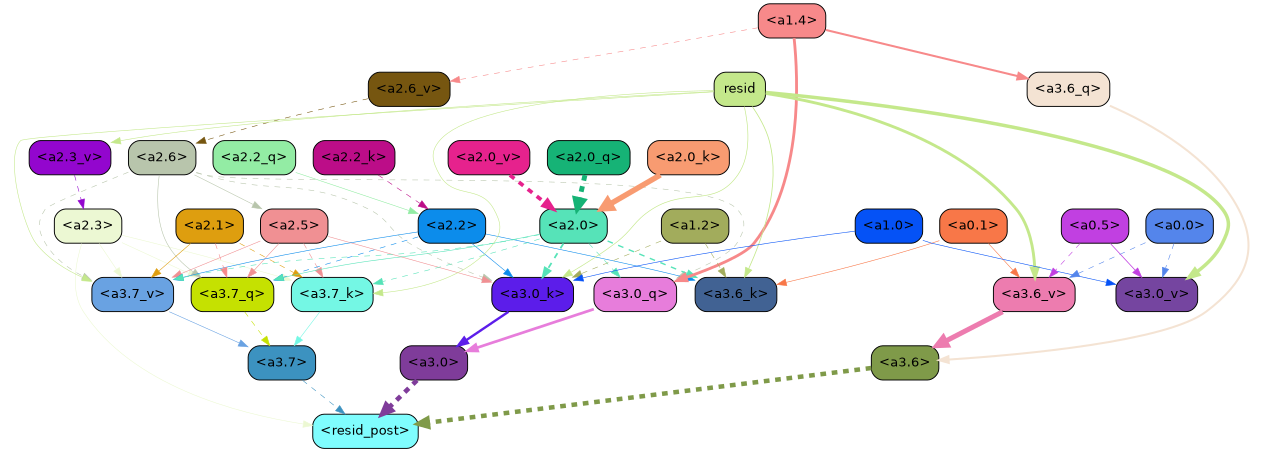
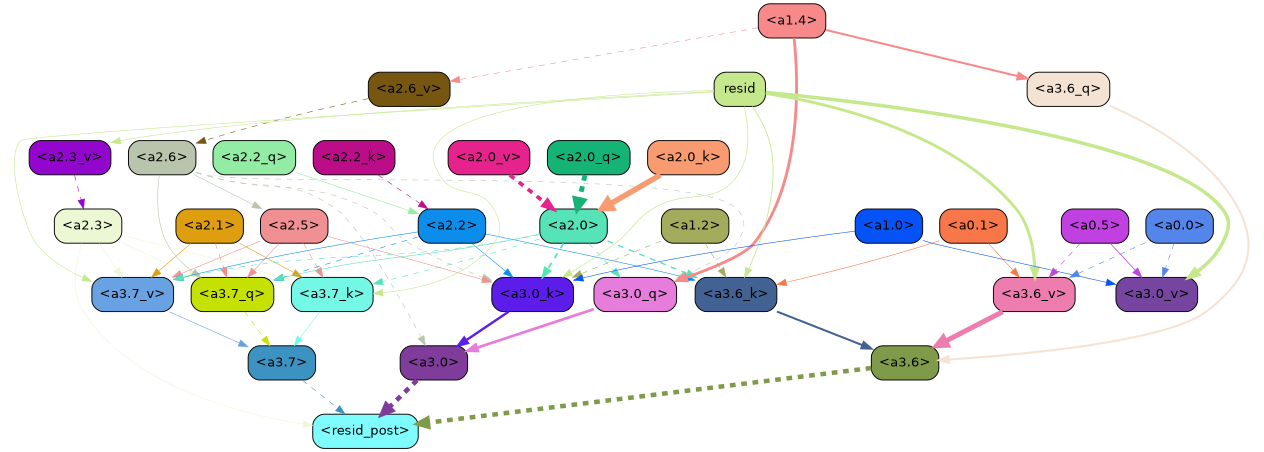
(47, 208) -> (339, 212)
(259, 254) -> (259, 254)
none -> (820, 328)
